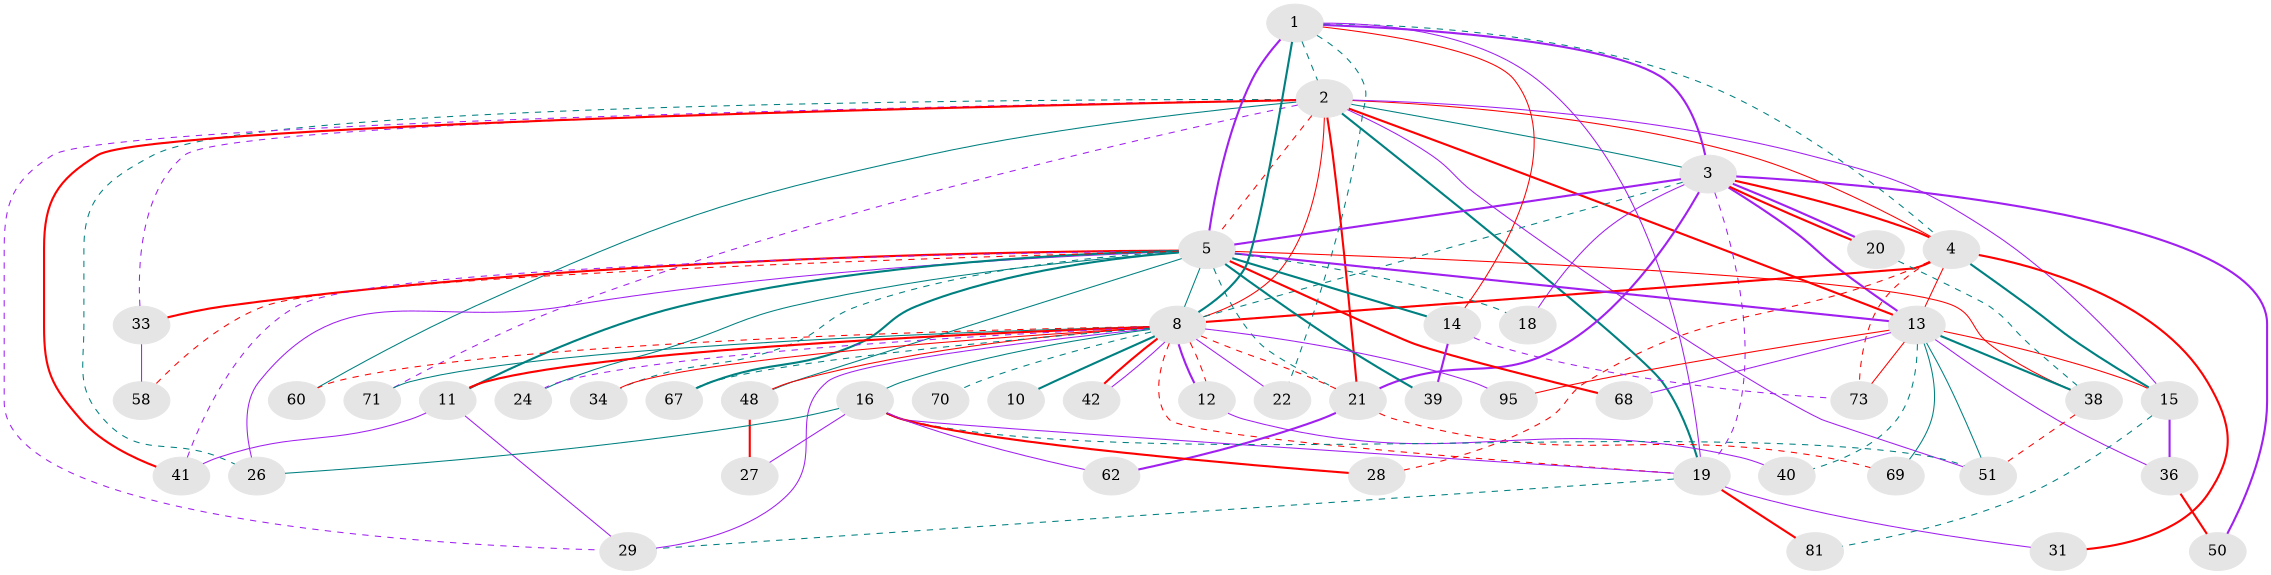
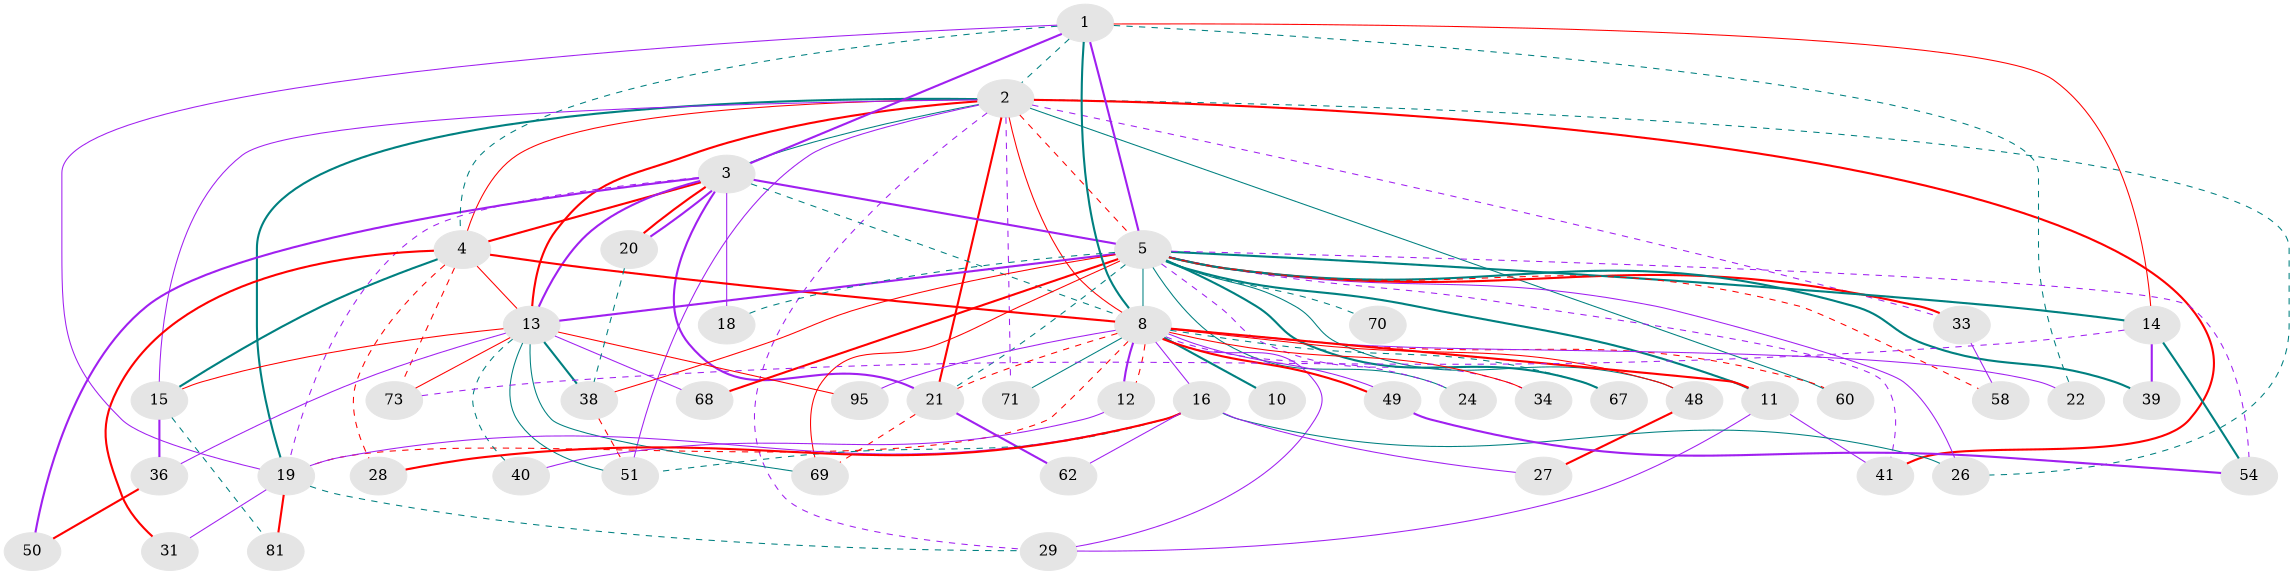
(892, 295) -> (1239, 325)
none -> (936, 345)
(1017, 352) -> (1177, 369)
(1056, 357) -> (1308, 298)
(1092, 401) -> (1393, 401)
none -> (2249, 476)
